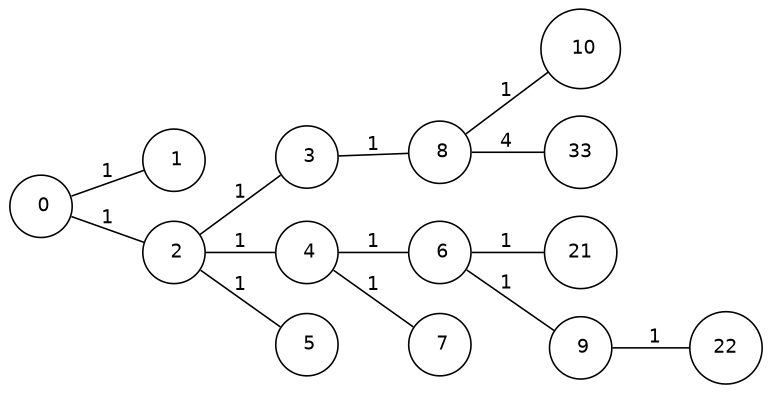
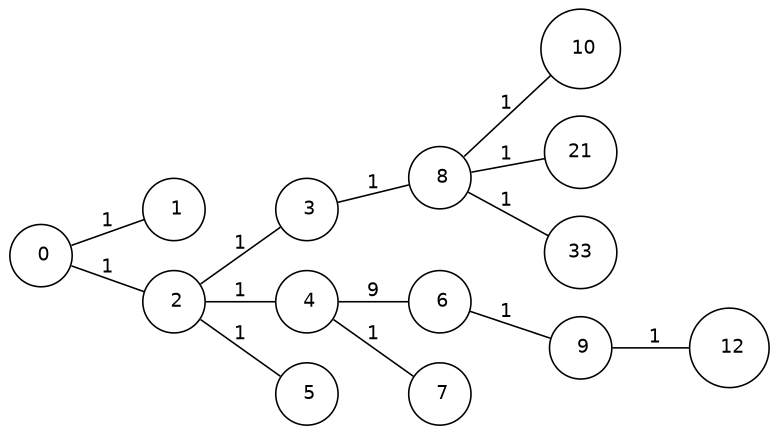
(506, 142) -> (506, 201)
(373, 242) -> (373, 291)
(508, 252) -> (508, 165)
(726, 348) -> (729, 348)
